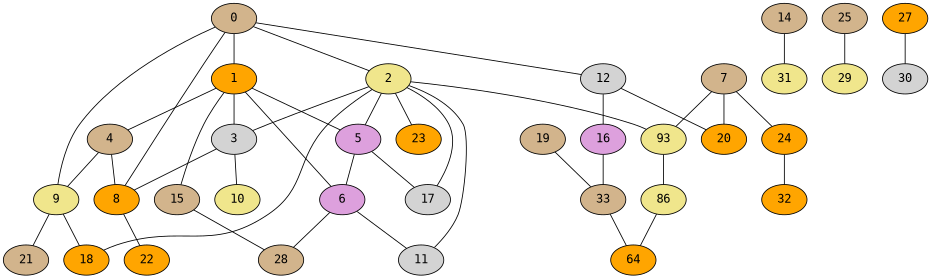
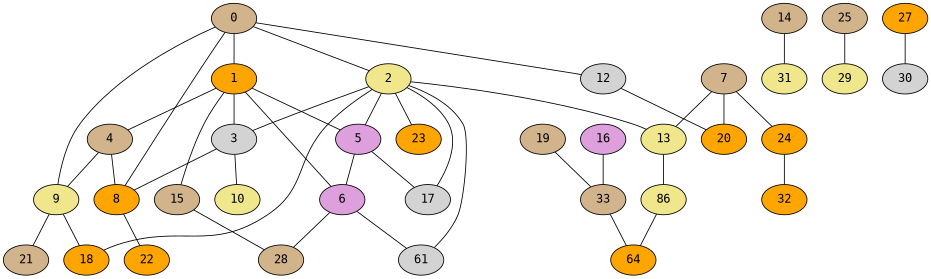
(603, 109) -> none
(664, 139) -> (664, 139)
(421, 260) -> (421, 260)
